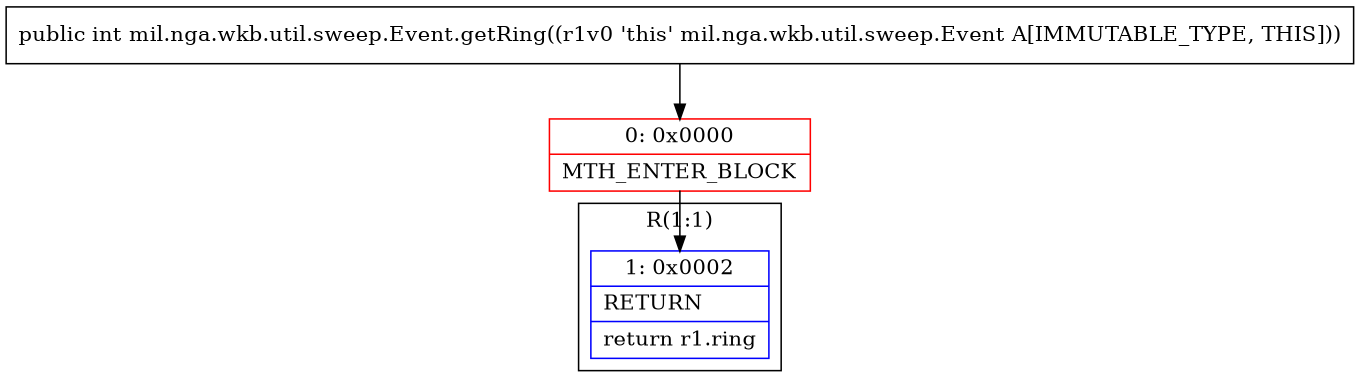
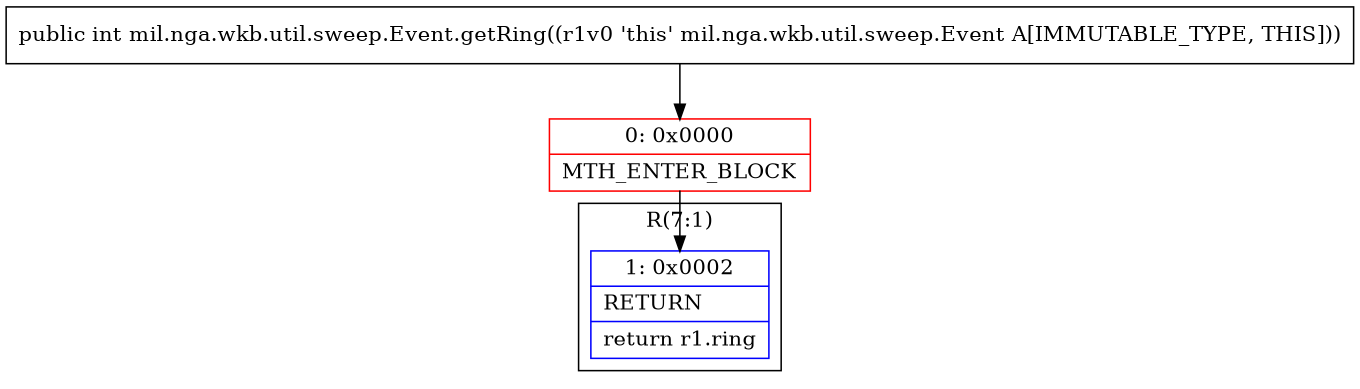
(680, 221) -> (680, 221)
